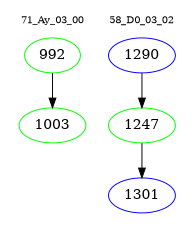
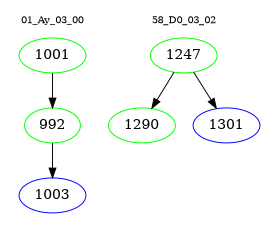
(52, 21) -> (52, 21)
none -> (52, 55)
(142, 55) -> (142, 125)
(142, 86) -> (166, 86)
(52, 125) -> (52, 195)
